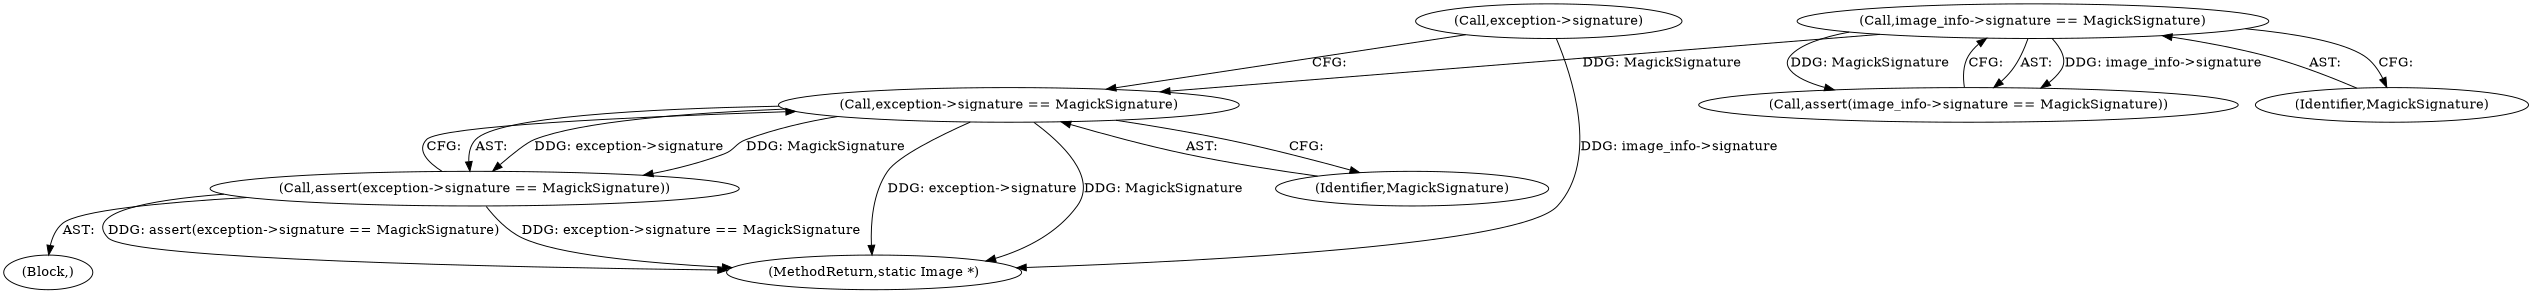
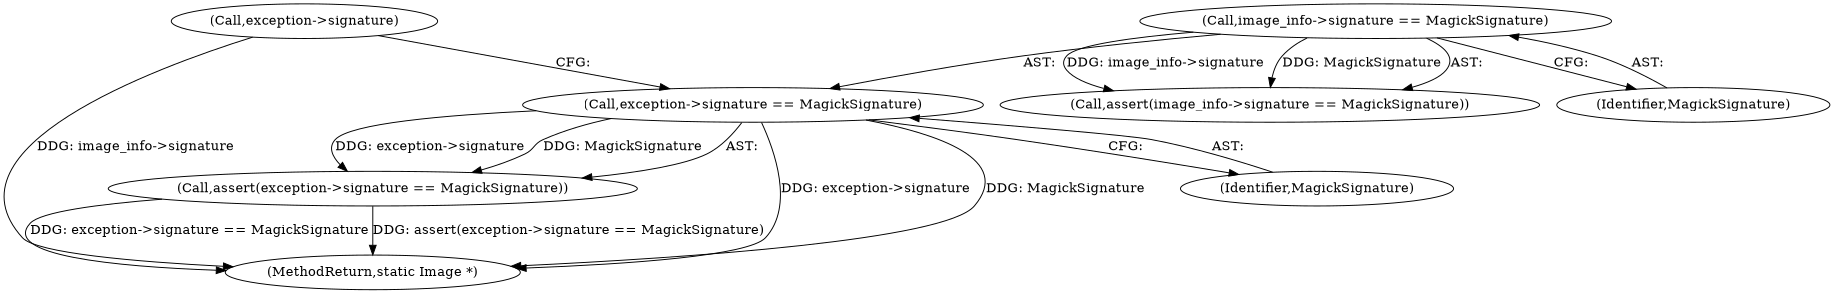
(1662, 63) -> (1042, 63)
(1965, 64) -> none
(585, 121) -> none
(48, 272) -> none
